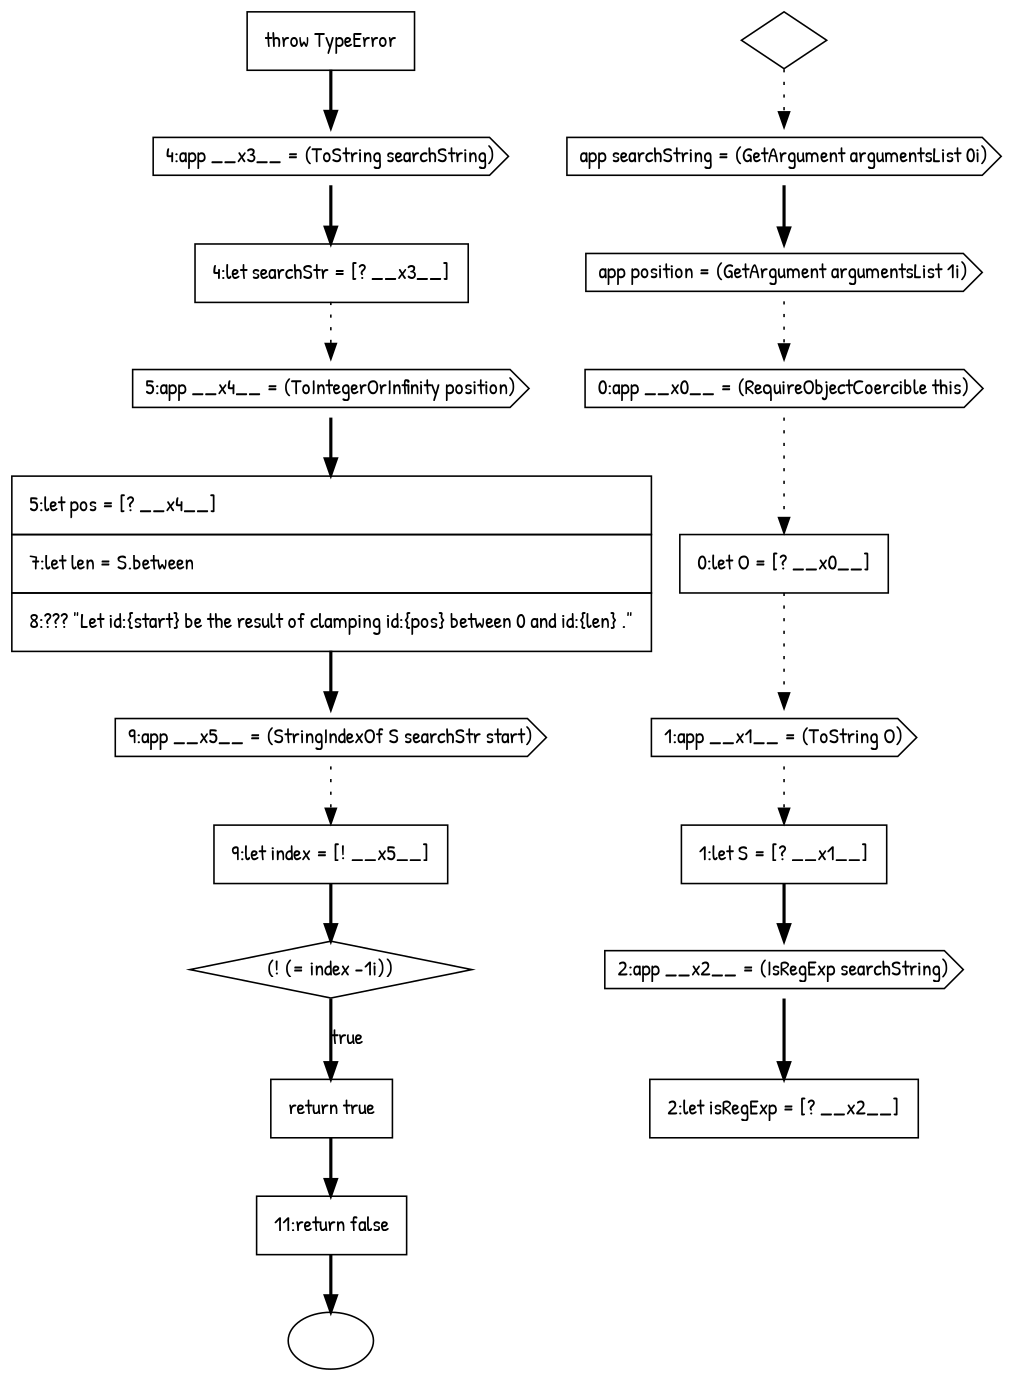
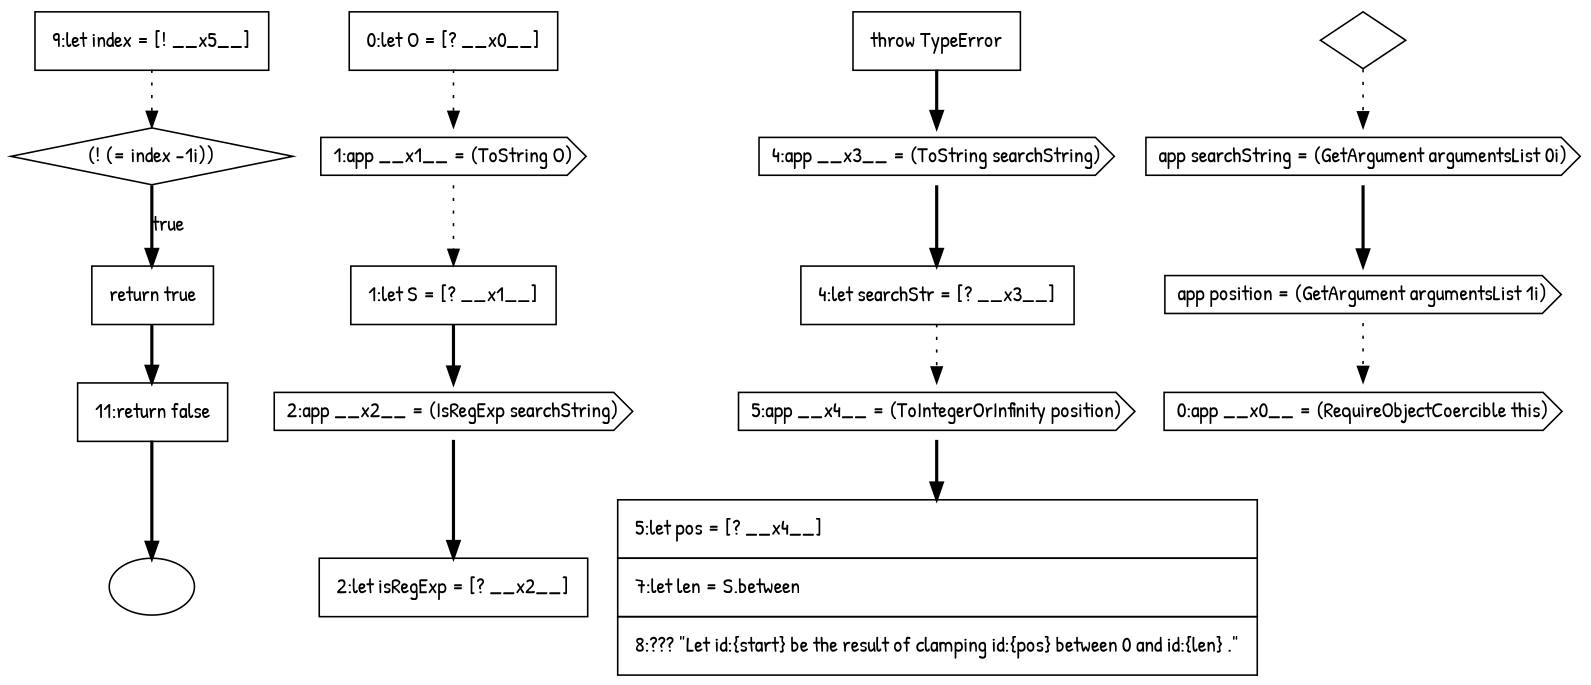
(784, 468) -> none
(331, 737) -> none
(331, 904) -> (152, 90)
